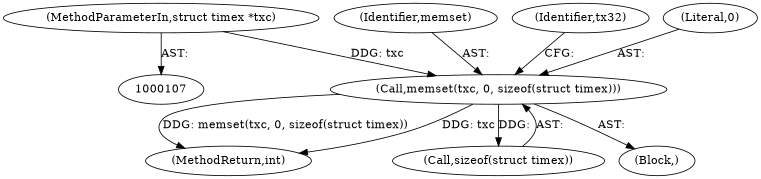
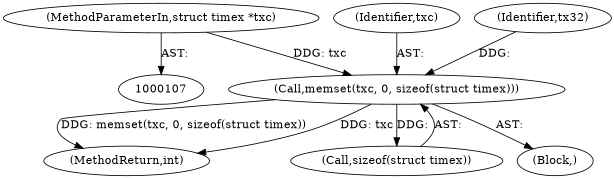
(416, 18) -> (397, 18)
(710, 18) -> none
(561, 54) -> (497, 54)
